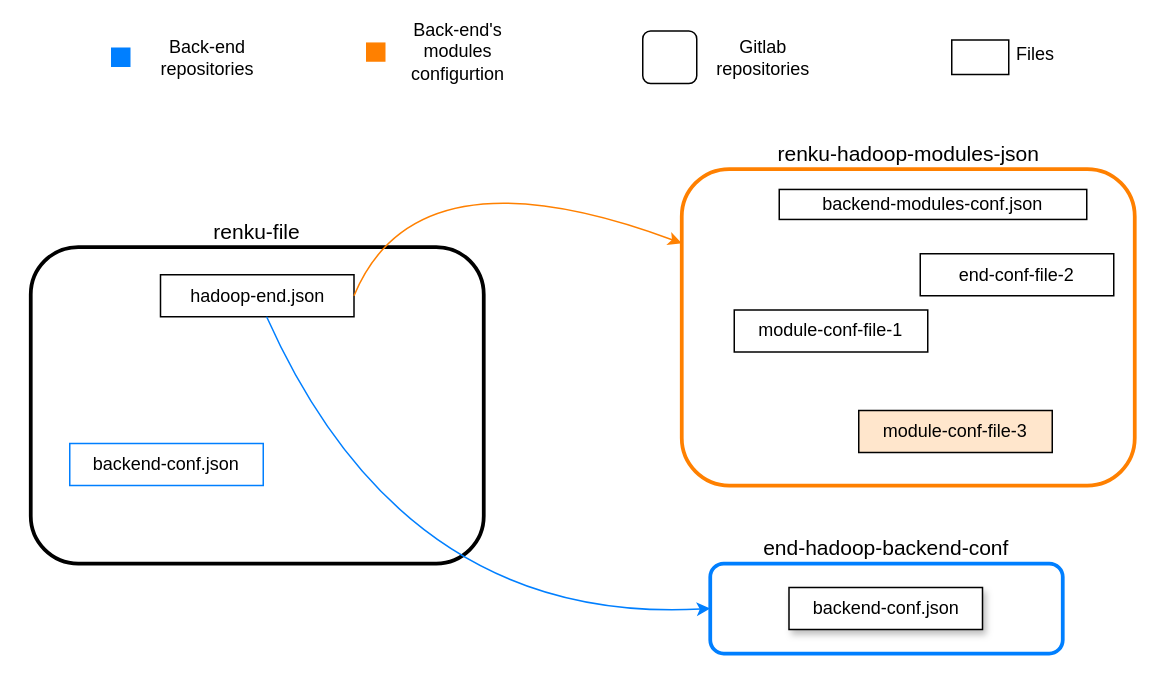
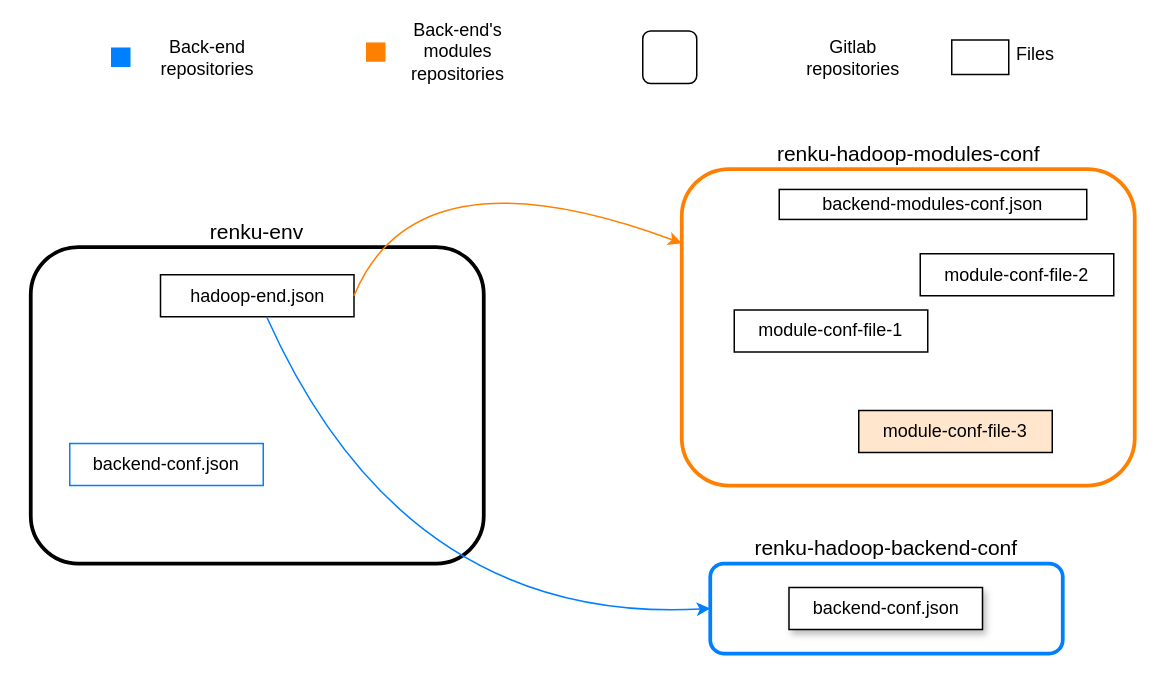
(458, 52) -> (458, 52)
(764, 57) -> (854, 57)
(909, 154) -> (909, 154)
(257, 232) -> (257, 232)
(1017, 275) -> (1017, 275)
(887, 548) -> (887, 548)
